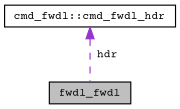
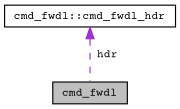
(90, 93) -> (90, 93)
